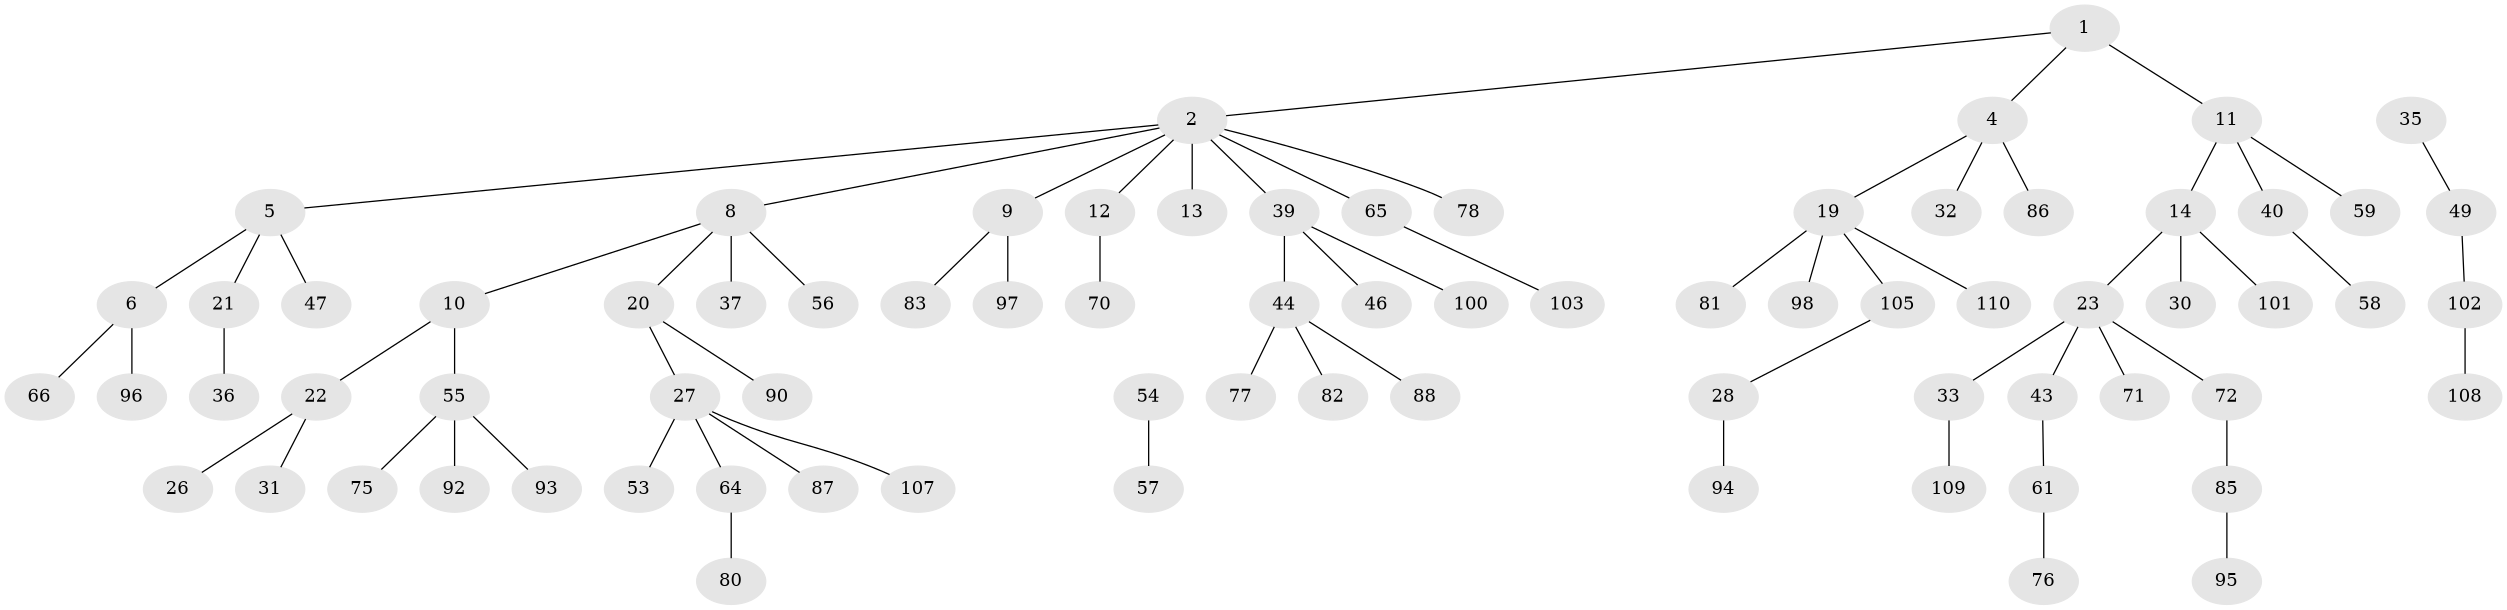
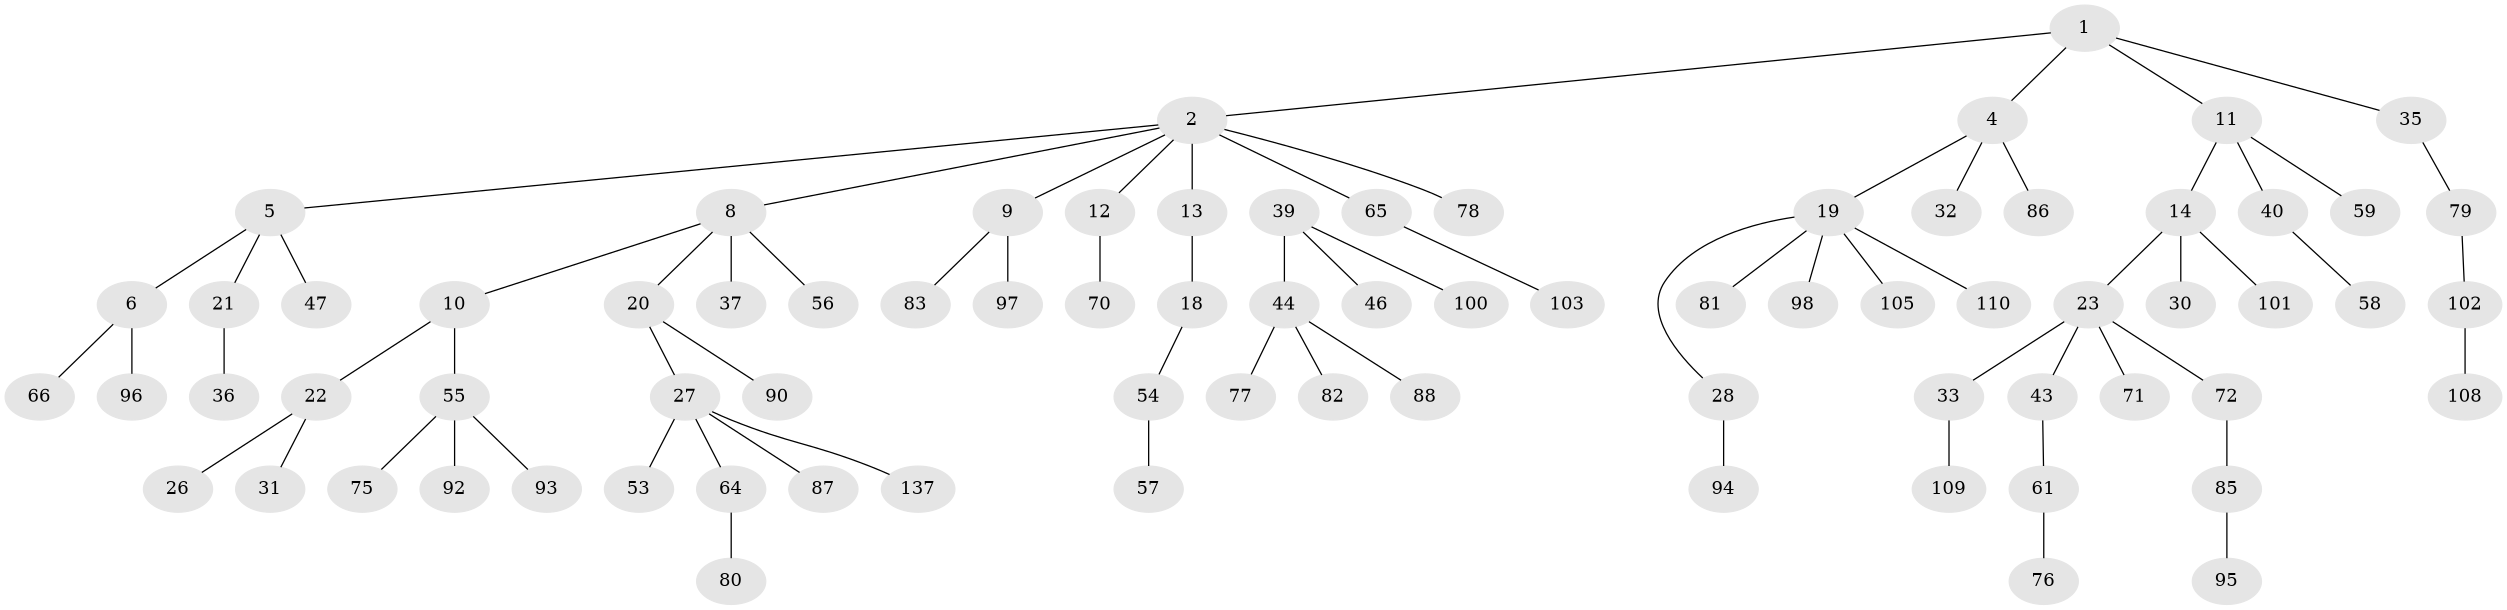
none -> (2248, 74)
(1238, 166) -> none
(2461, 213) -> (2461, 213)
none -> (1192, 305)
(1810, 351) -> (1676, 267)
(918, 489) -> (918, 489)
